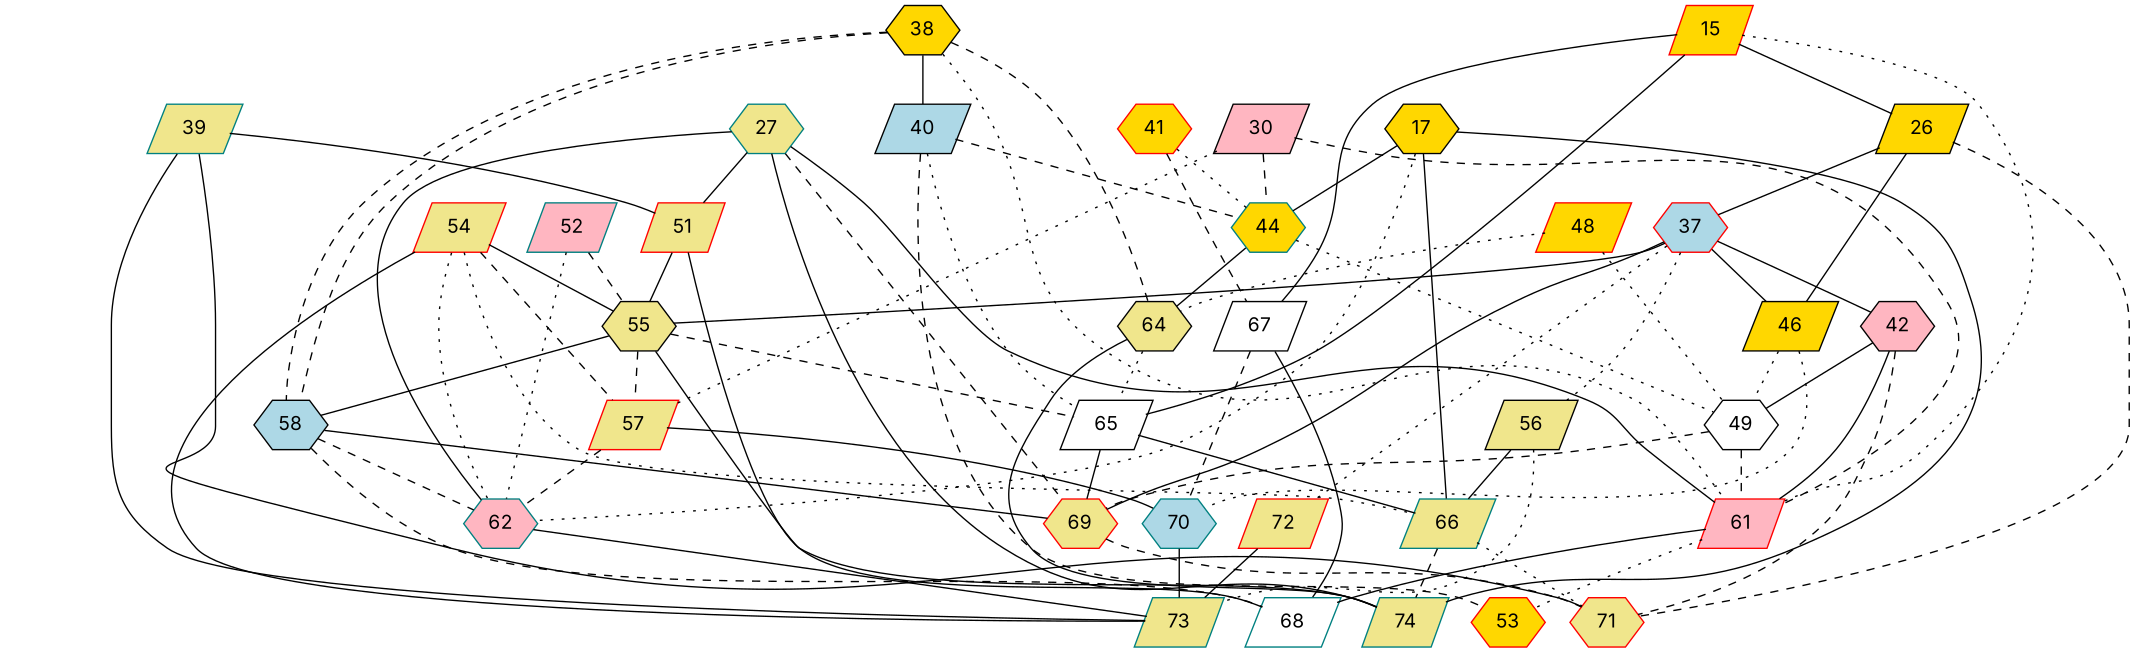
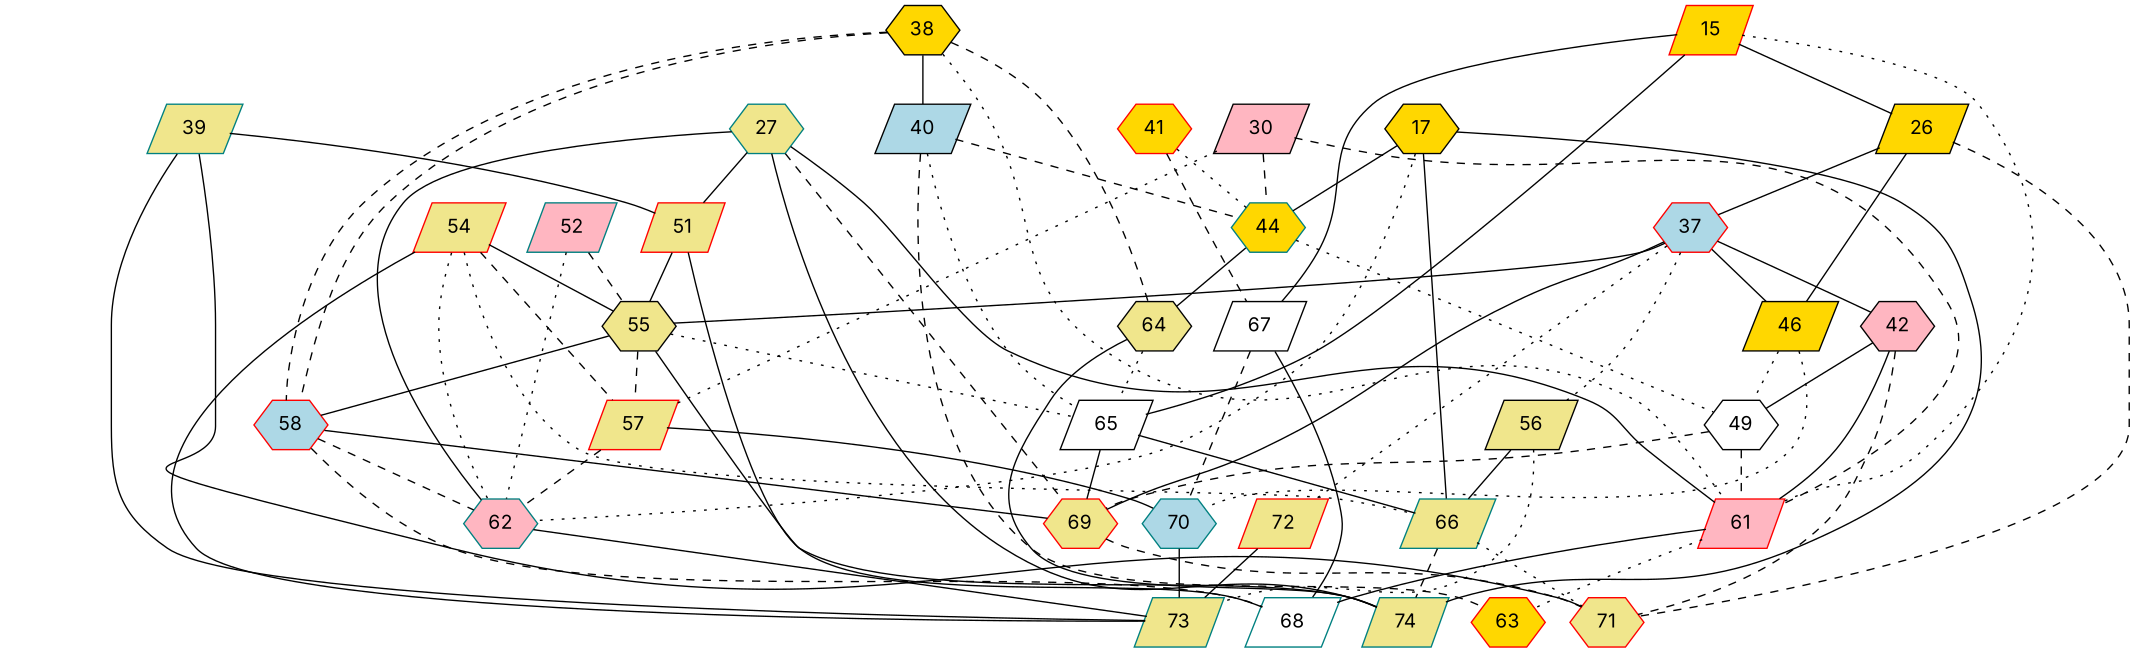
(1584, 228) -> none
(872, 375) -> (872, 375)
(291, 425) -> (291, 425)
(1508, 622) -> (1508, 622)
